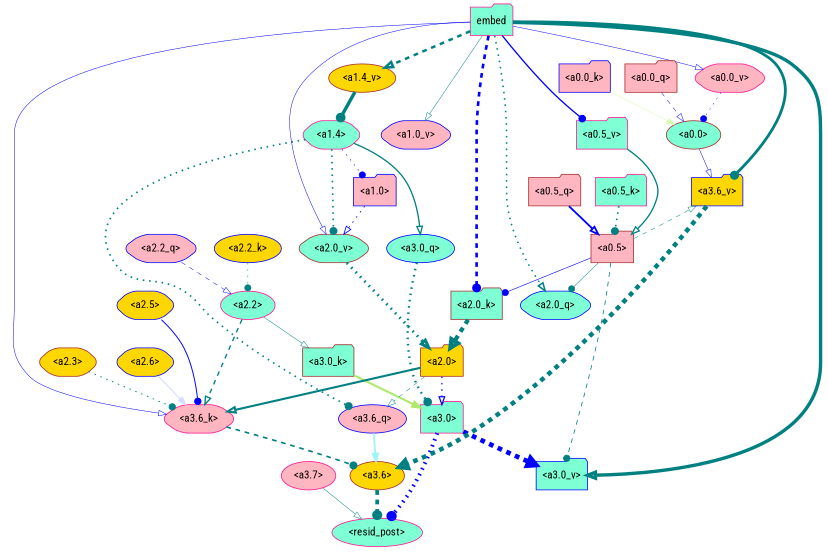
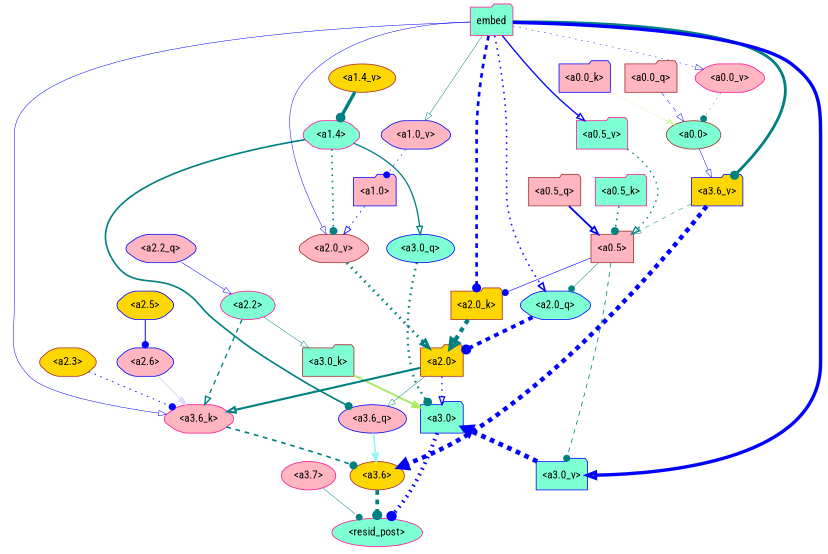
(605, 45) -> (605, 45)
(431, 48) -> none
(539, 78) -> (539, 78)
(713, 104) -> (713, 104)
(351, 161) -> (397, 161)
(507, 163) -> (507, 163)
(657, 186) -> (657, 186)
(821, 205) -> (821, 205)
(662, 225) -> (666, 217)
(248, 248) -> none
(334, 248) -> (334, 248)
(119, 268) -> (119, 268)
(203, 276) -> (203, 276)
(477, 305) -> (477, 305)
none -> (501, 333)
(571, 353) -> (571, 353)
(187, 355) -> (145, 331)
(145, 362) -> (145, 362)
(129, 389) -> (129, 389)
(409, 389) -> (409, 389)
(442, 419) -> (442, 419)
(496, 447) -> (504, 446)
(339, 501) -> (339, 501)
